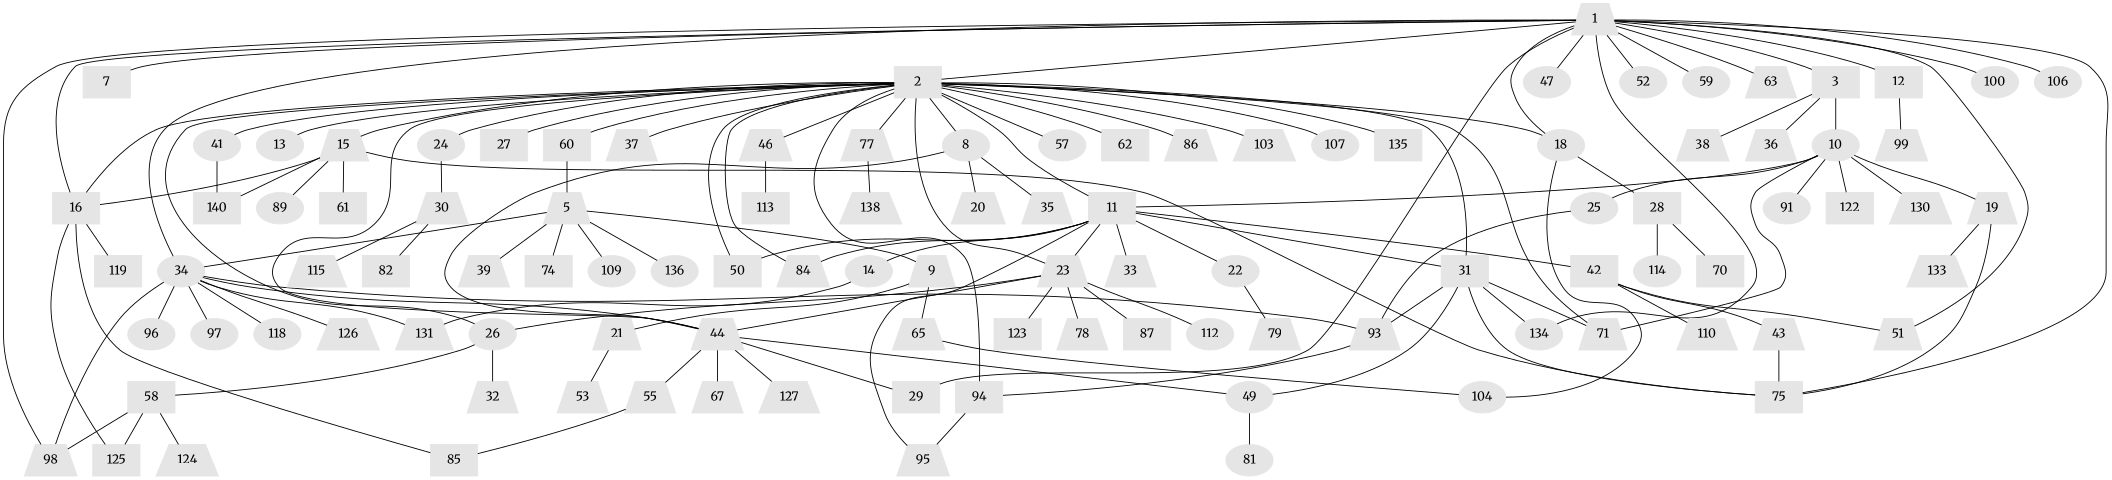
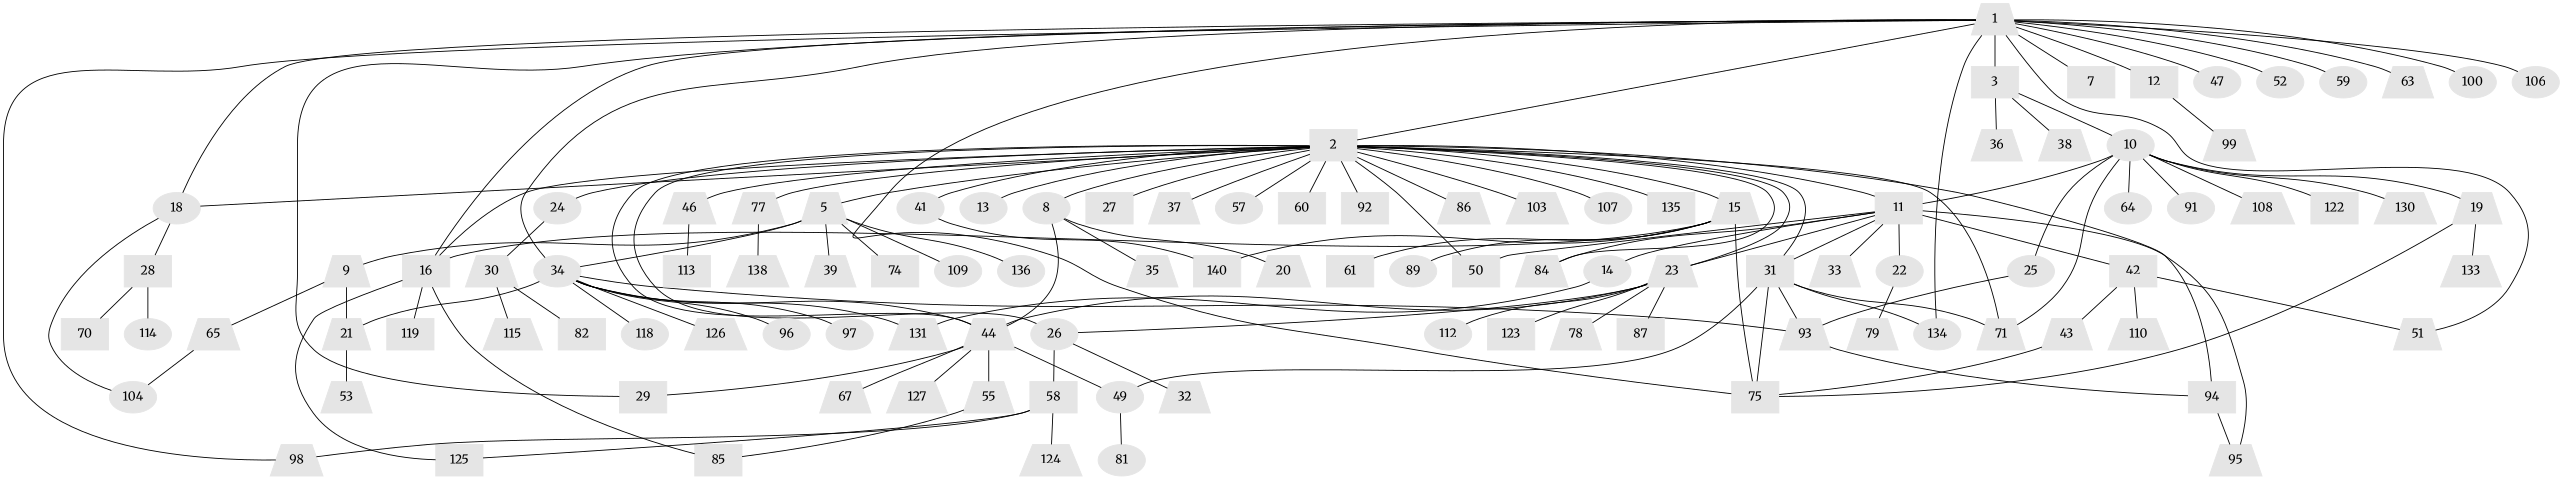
(1125, 145) -> (1365, 208)
(567, 177) -> (981, 179)
none -> (2128, 208)
none -> (2263, 208)
(96, 353) -> (451, 303)
